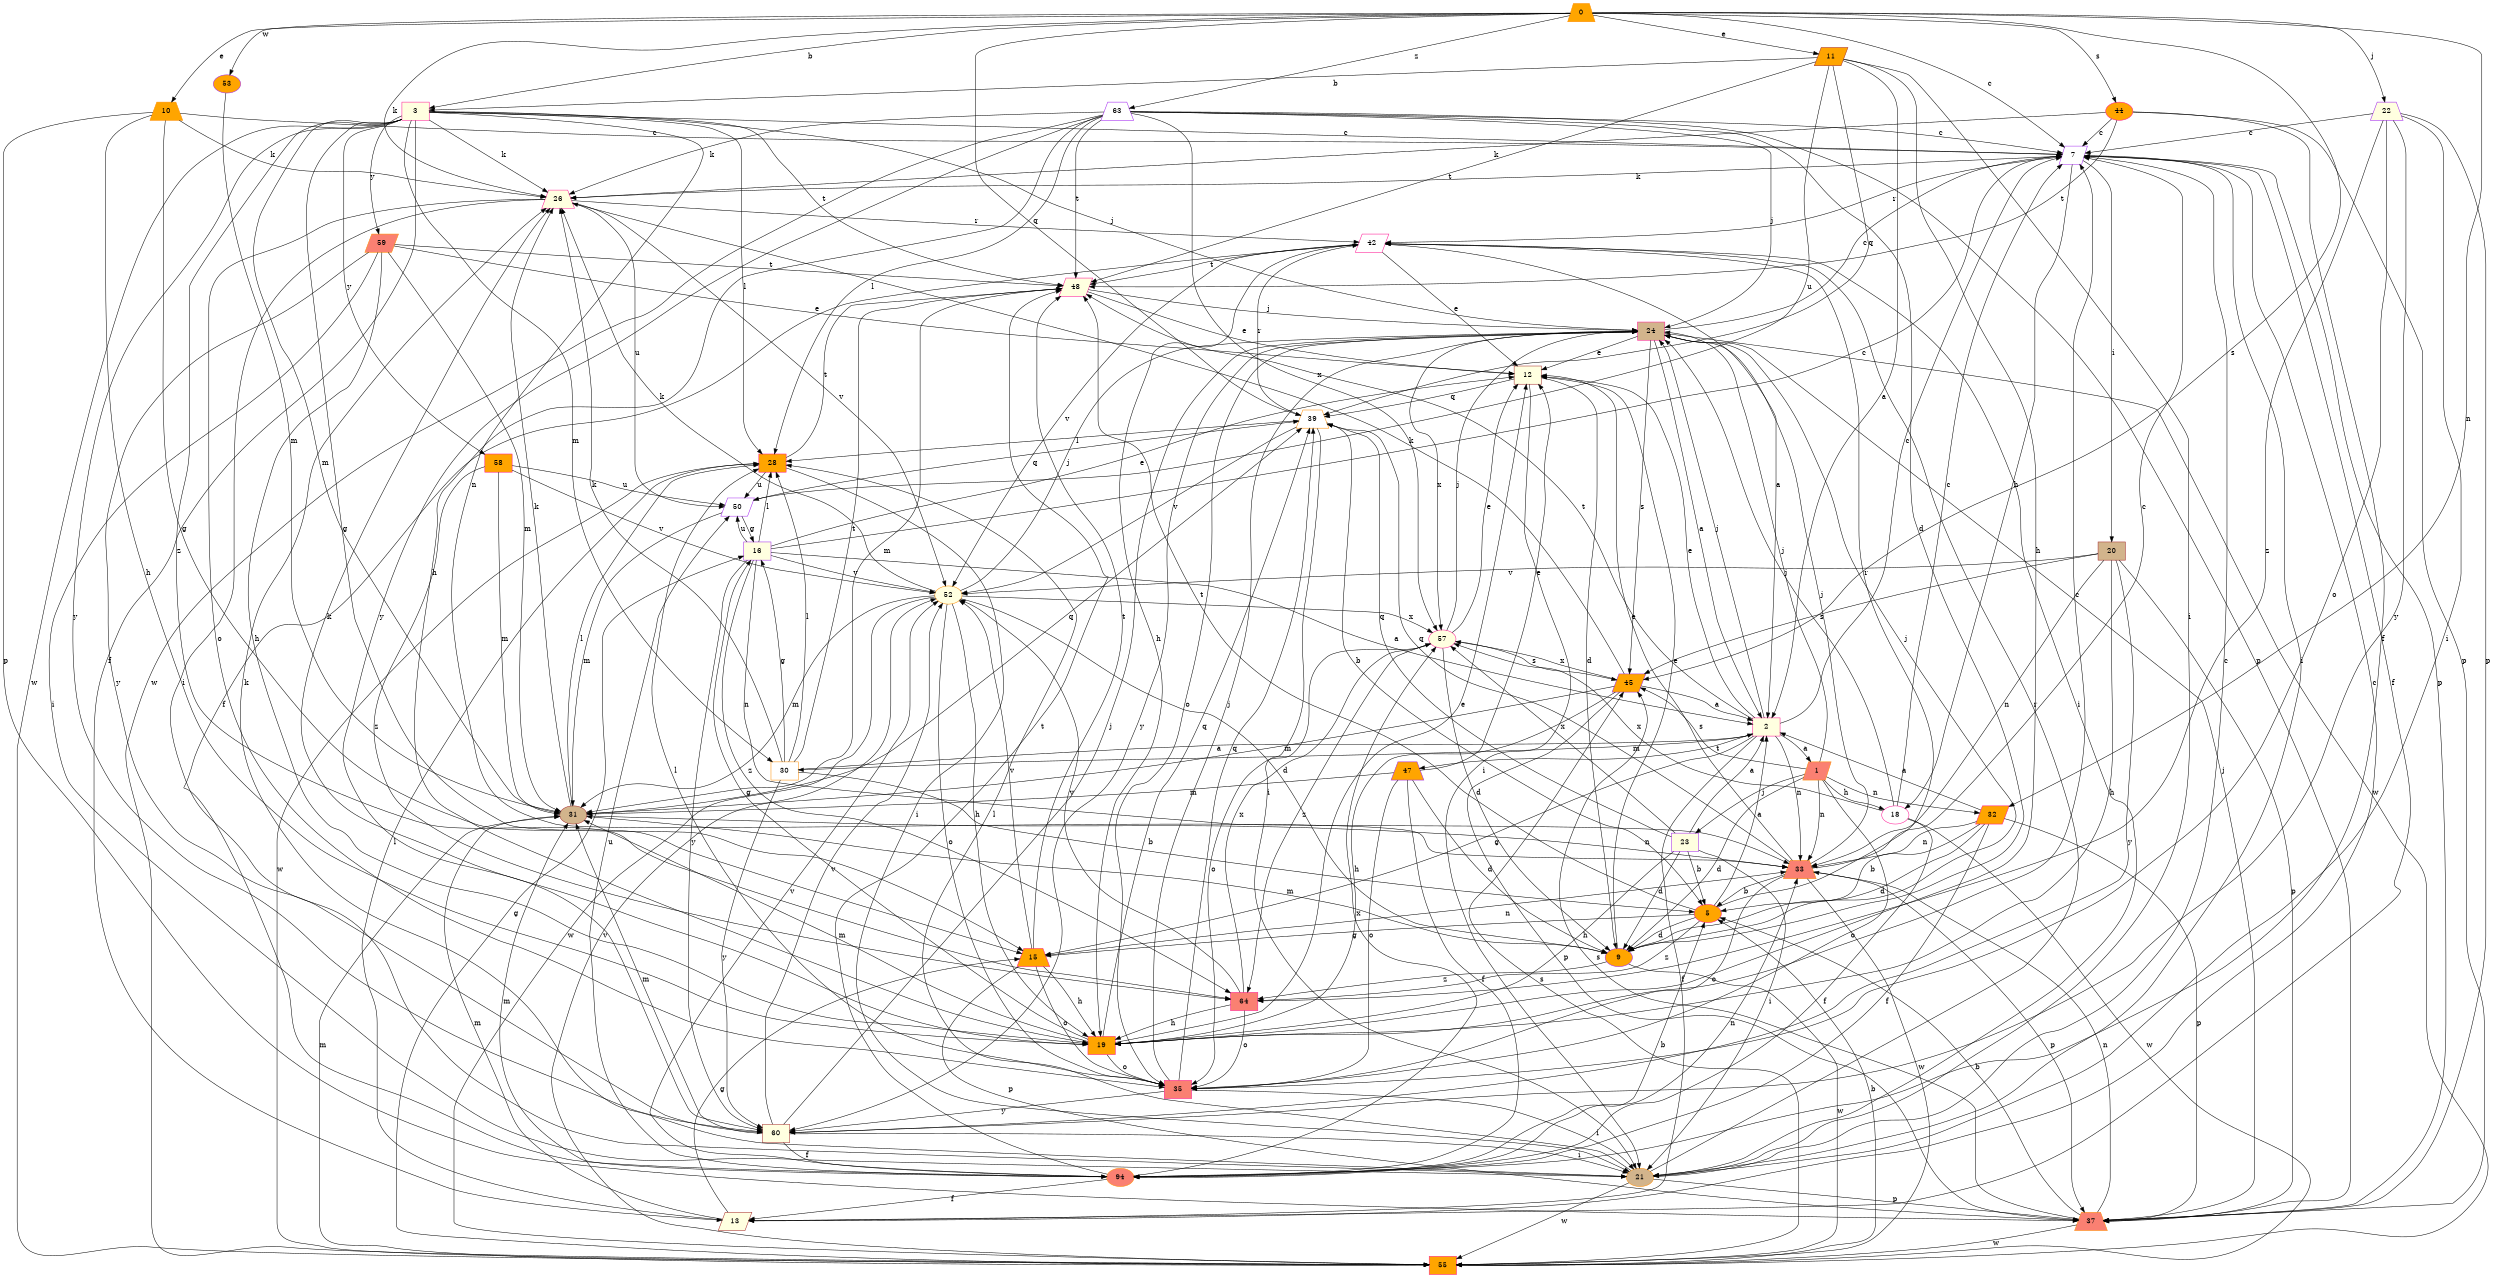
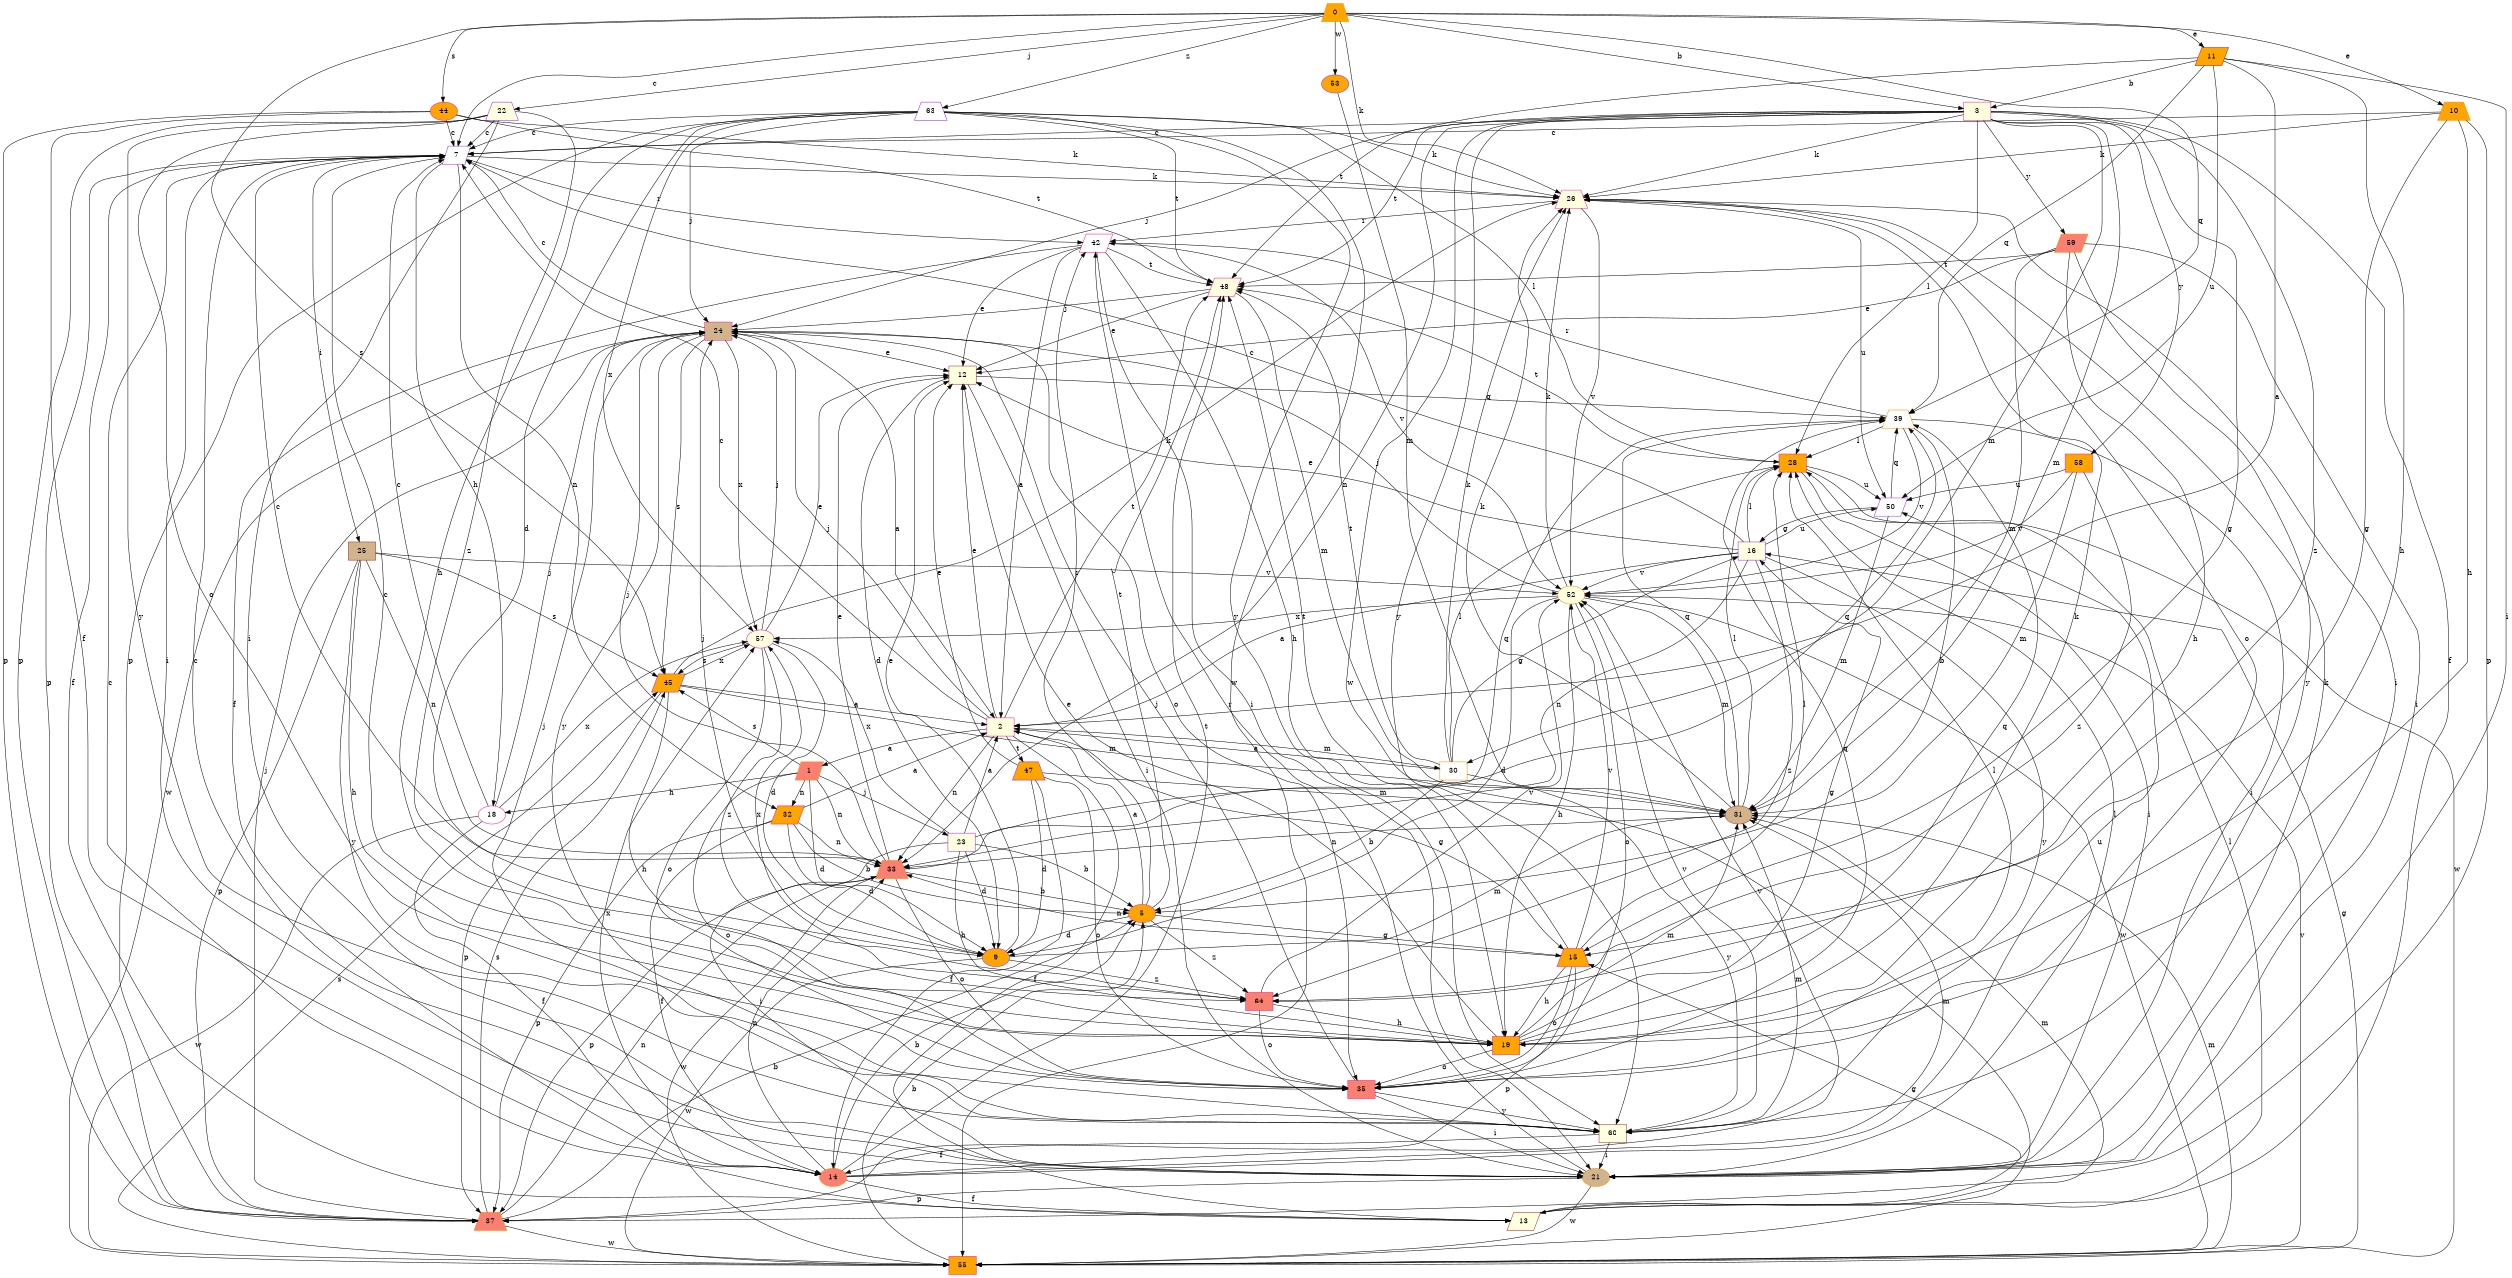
(2482, 101) -> (578, 510)
(1771, 518) -> none
(2112, 551) -> (362, 551)
none -> (1796, 766)
(1120, 1177) -> (833, 1177)
